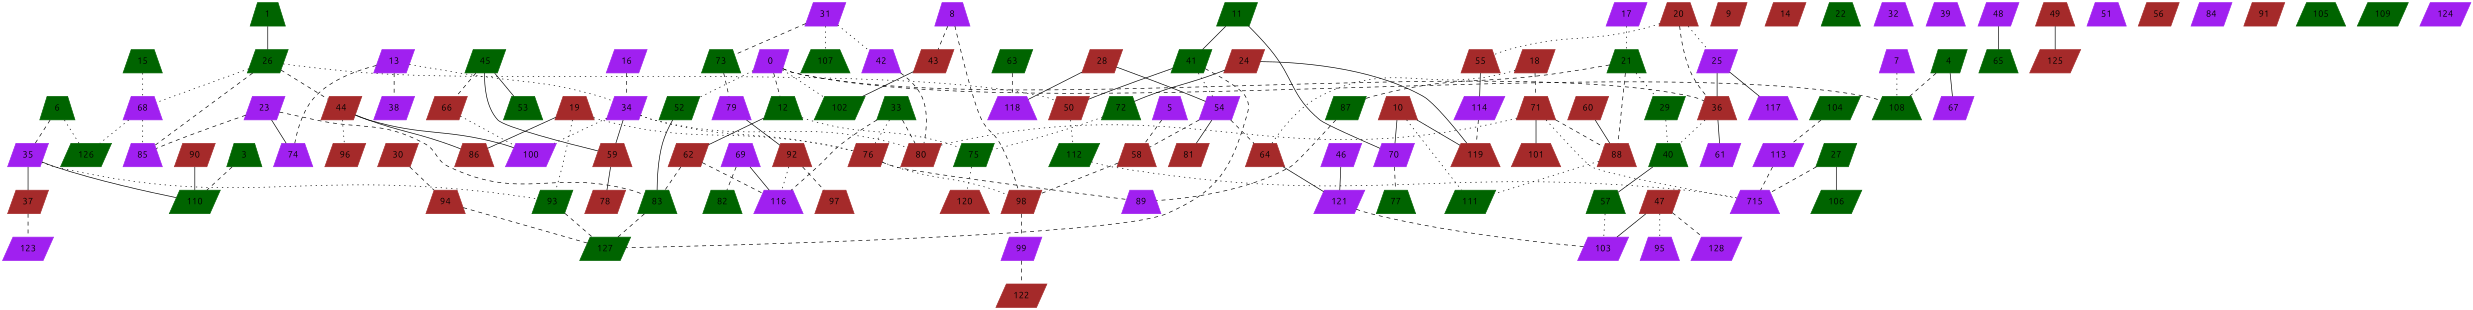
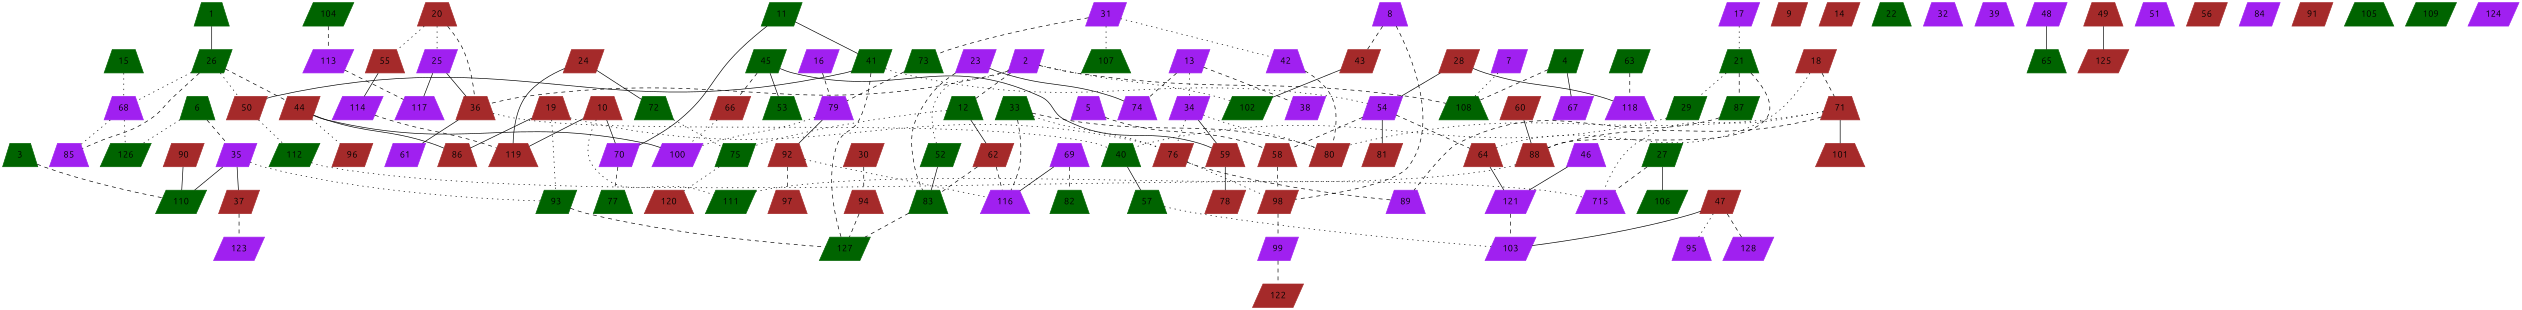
(771, 61) -> (1026, 61)
(1897, 61) -> (1509, 61)
(627, 85) -> (826, 85)
(201, 131) -> none
(580, 131) -> (759, 132)
(1341, 155) -> (1586, 155)
(1767, 179) -> (376, 86)
